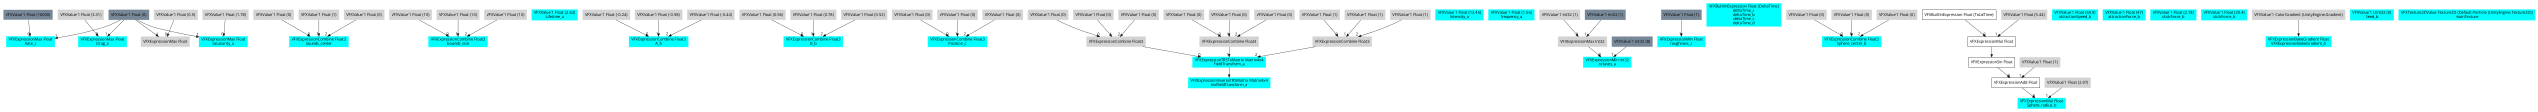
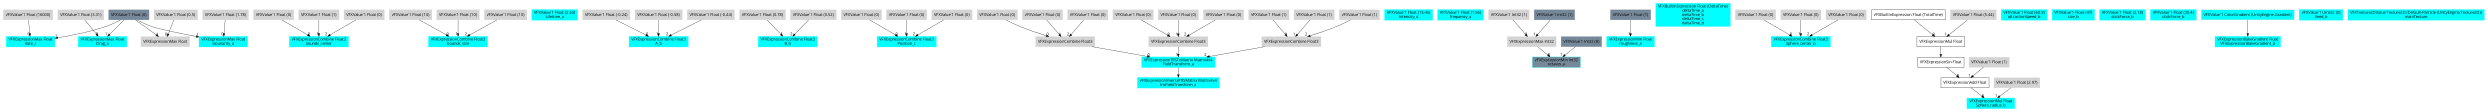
(28, 15) -> (28, 15)
(762, 15) -> none
(2124, 15) -> (2073, 15)
(2299, 15) -> (2248, 15)
(1607, 62) -> (1556, 62)
